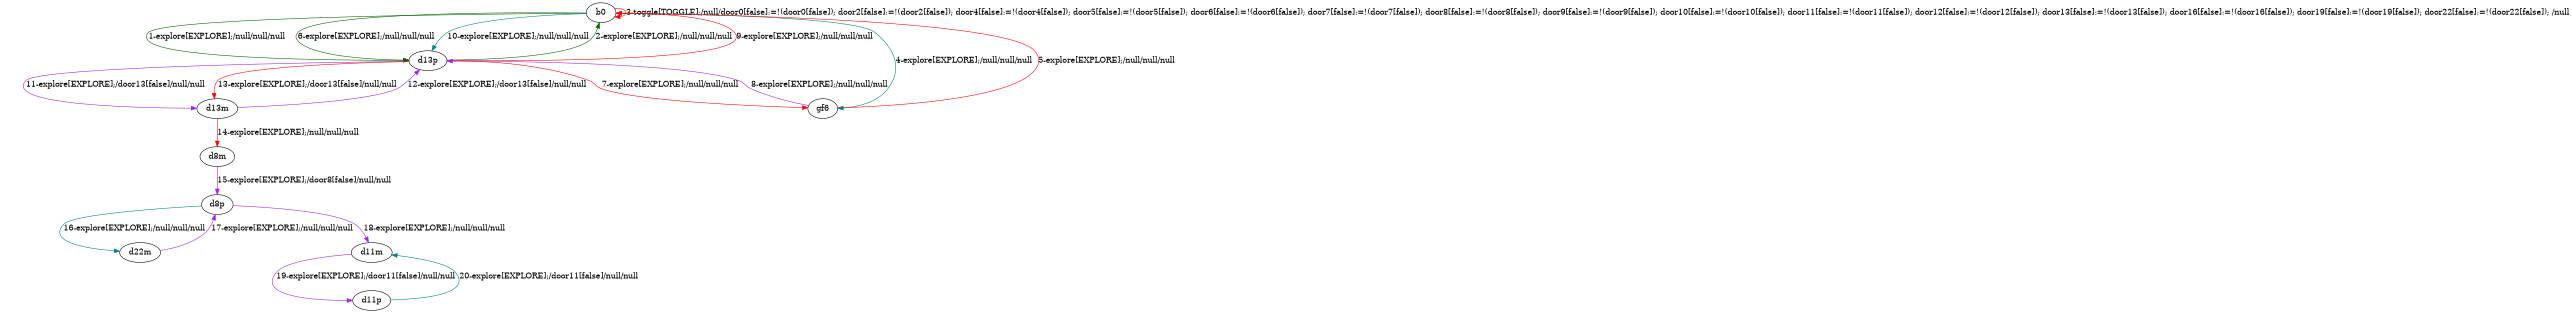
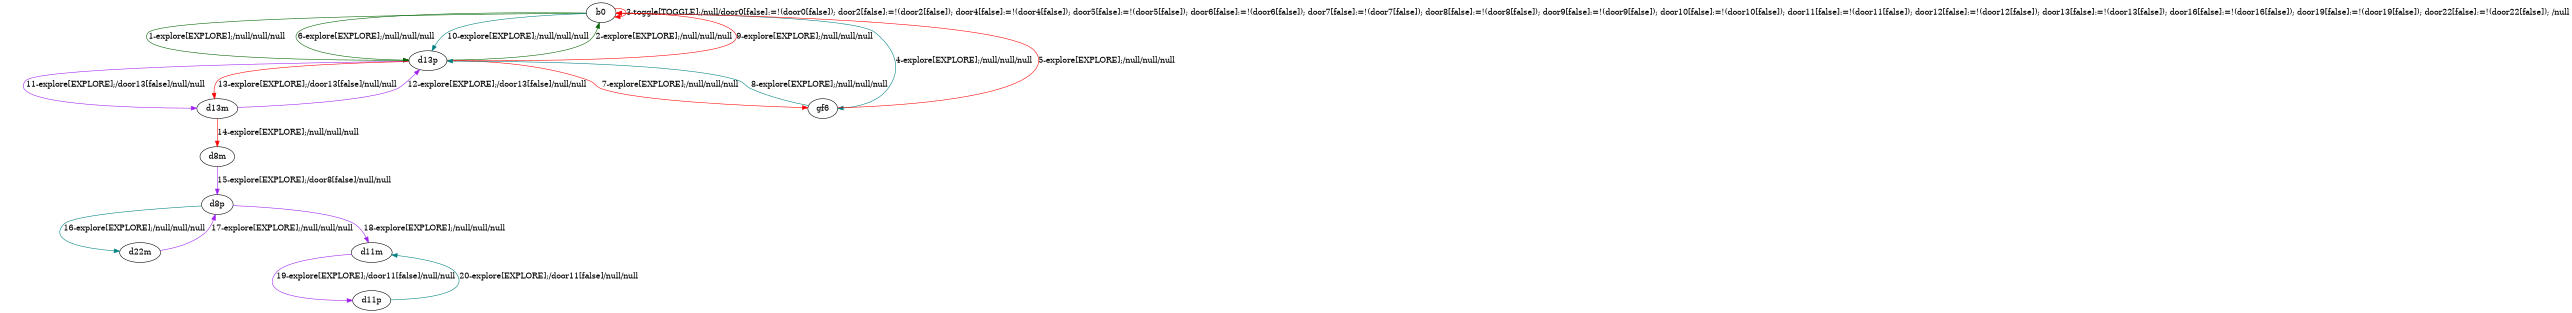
(634, 66) -> (634, 66)
